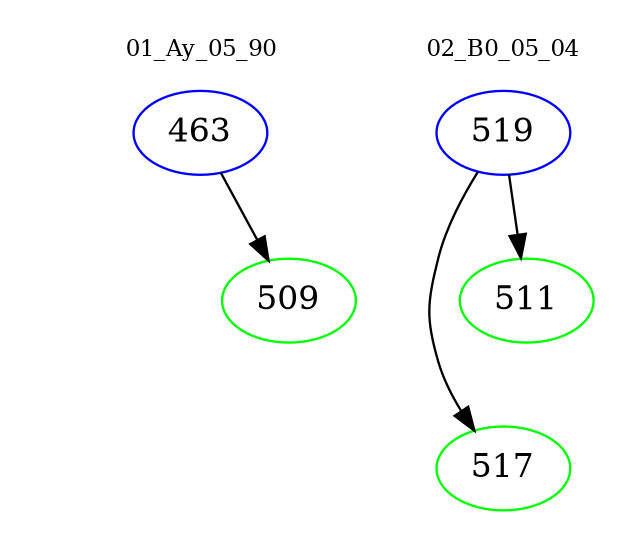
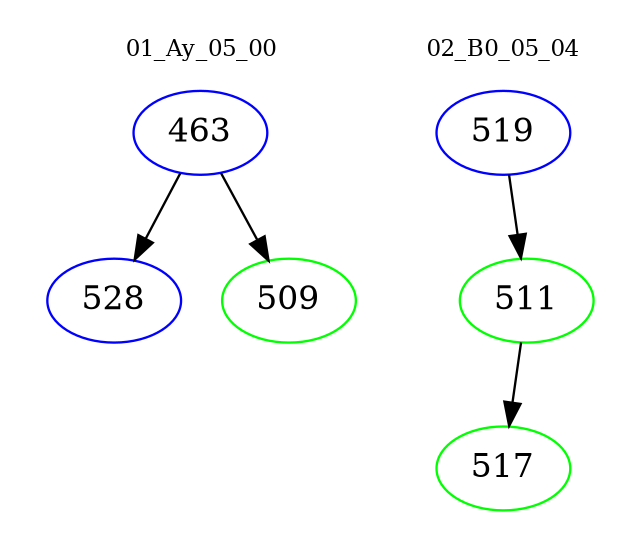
(202, 50) -> (202, 50)
(431, 290) -> (517, 372)
none -> (114, 301)
